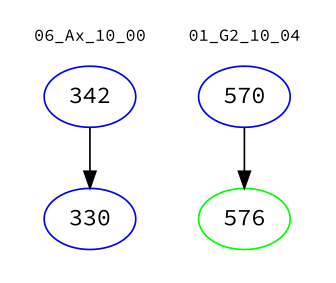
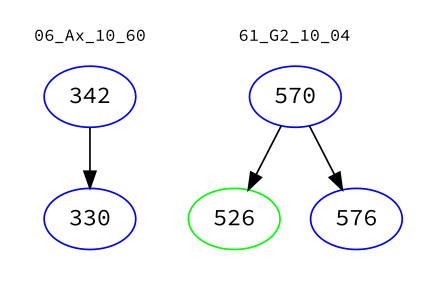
(91, 36) -> (91, 36)
(245, 36) -> (295, 36)
none -> (234, 219)
(244, 219) -> (356, 219)
